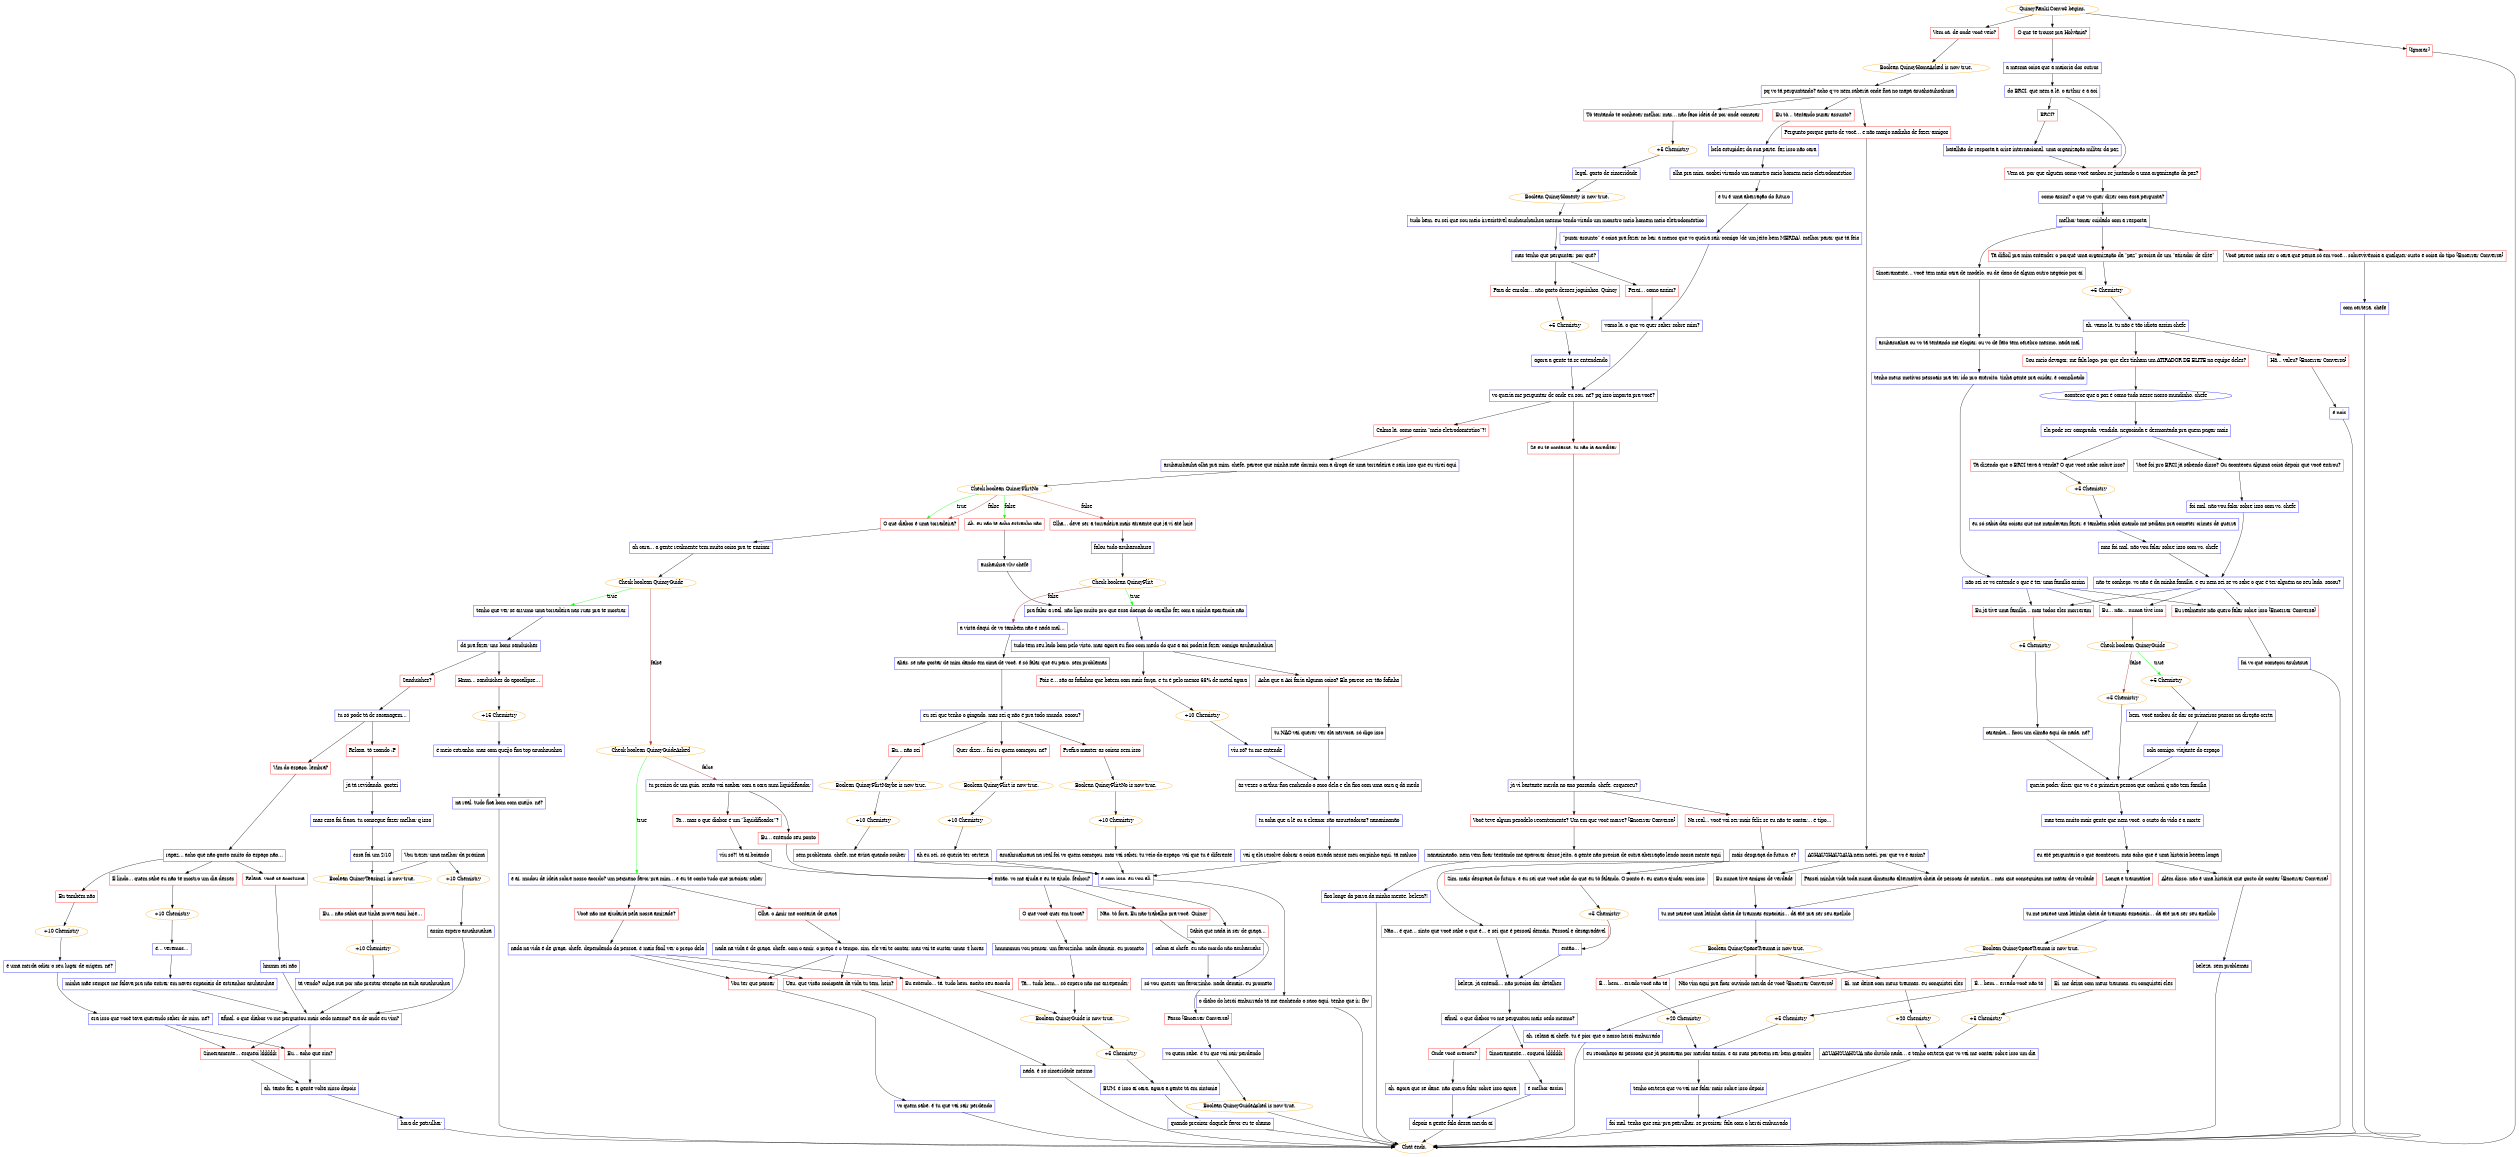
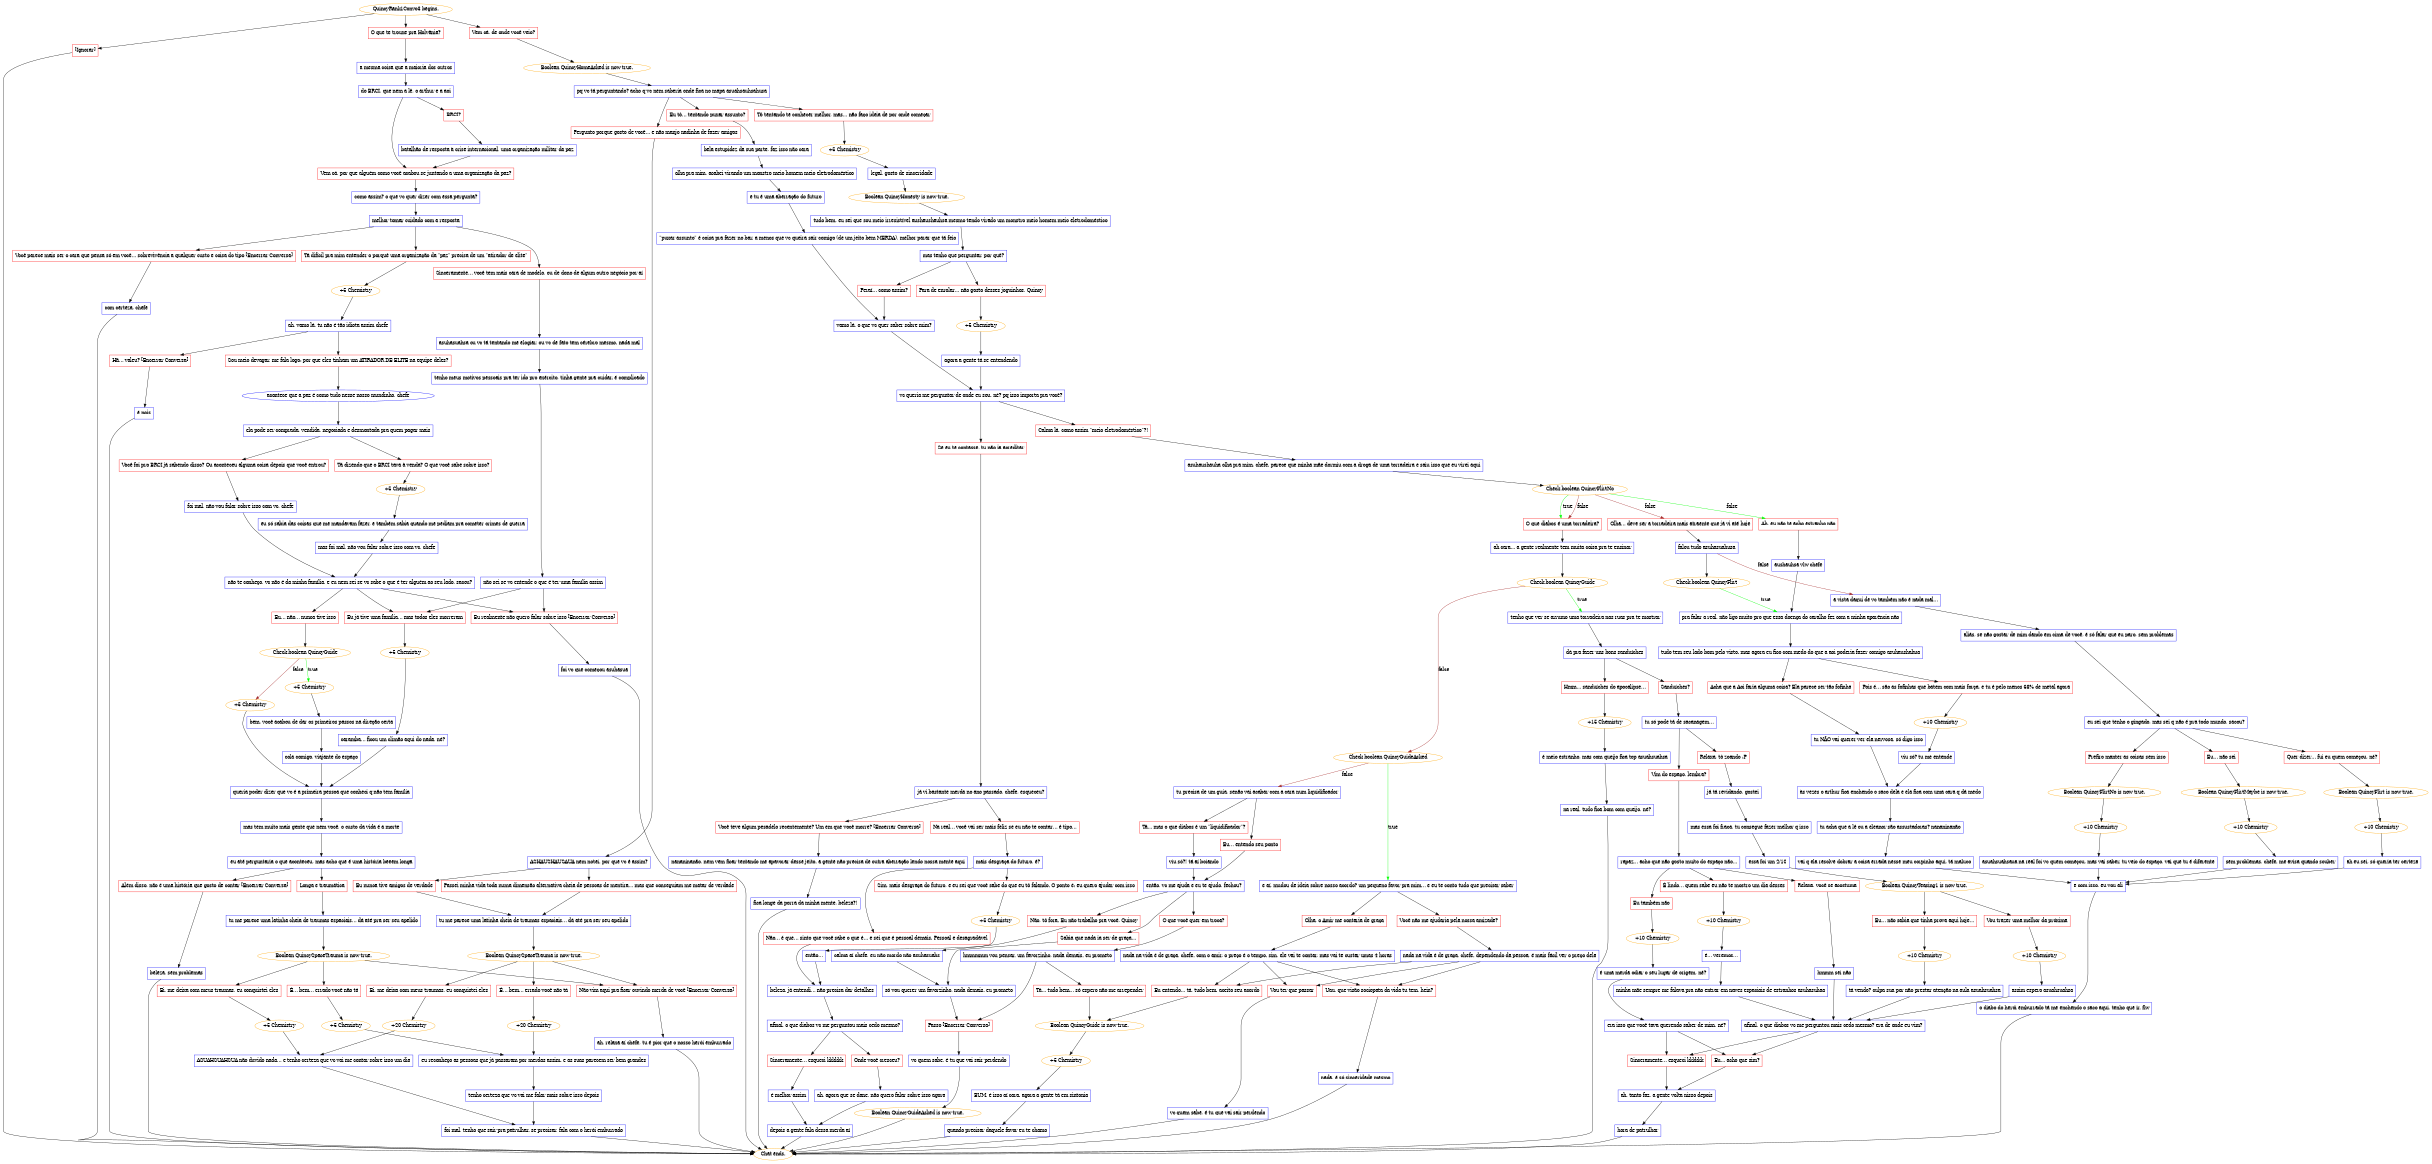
(1047, 595) -> (1782, 578)
(2077, 596) -> none
(410, 867) -> (1974, 903)
none -> (1017, 998)
